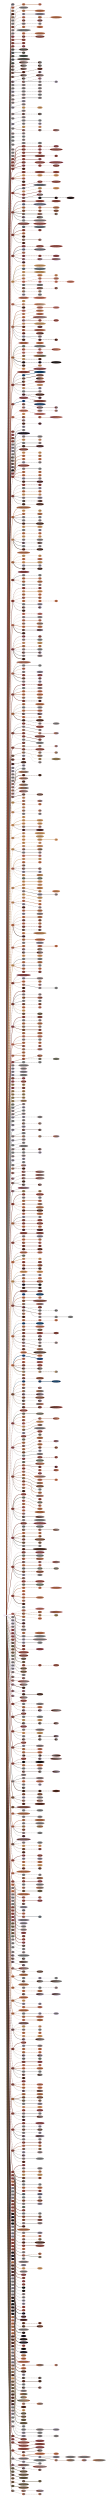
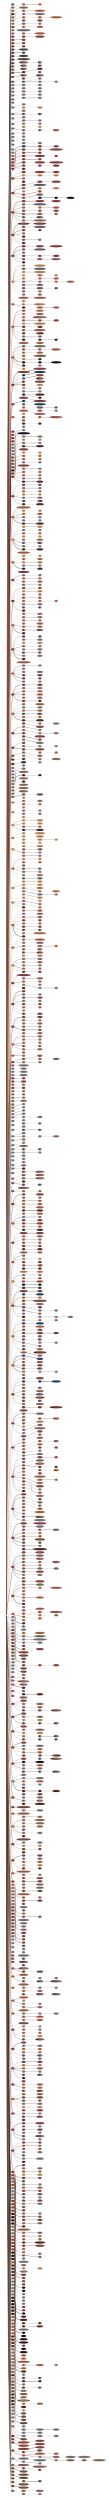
(24, 101) -> none
(24, 146) -> (24, 146)
